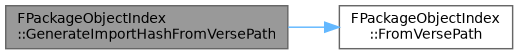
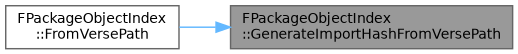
(306, 27) -> (198, 27)
